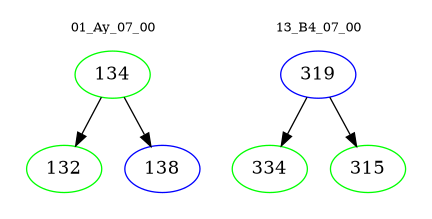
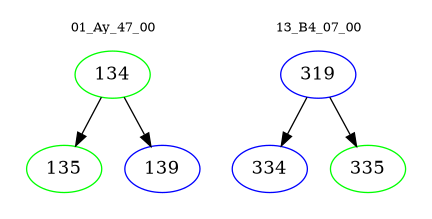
(113, 28) -> (113, 28)
(64, 169) -> (64, 169)
(162, 169) -> (162, 169)
(270, 169) -> (270, 169)
(368, 169) -> (368, 169)
